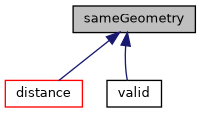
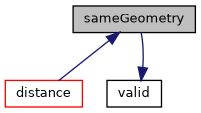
(125, 63) -> (143, 50)
